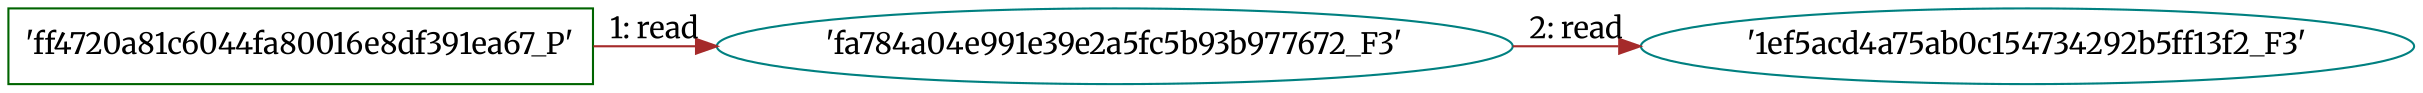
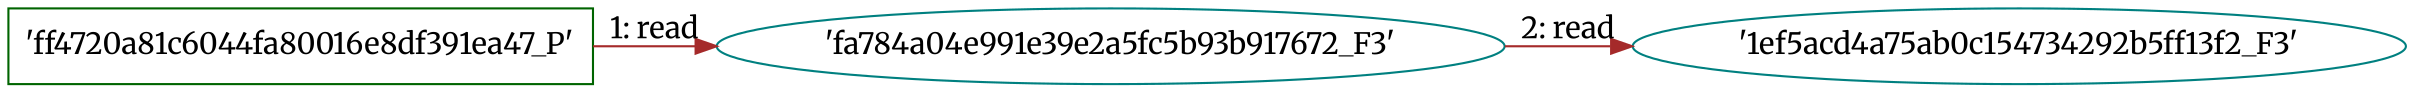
(301, 46) -> (301, 46)
(1115, 46) -> (1111, 46)
